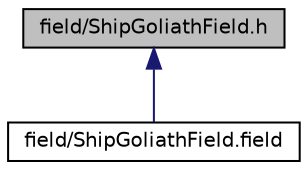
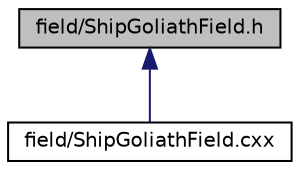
(154, 142) -> (150, 142)
